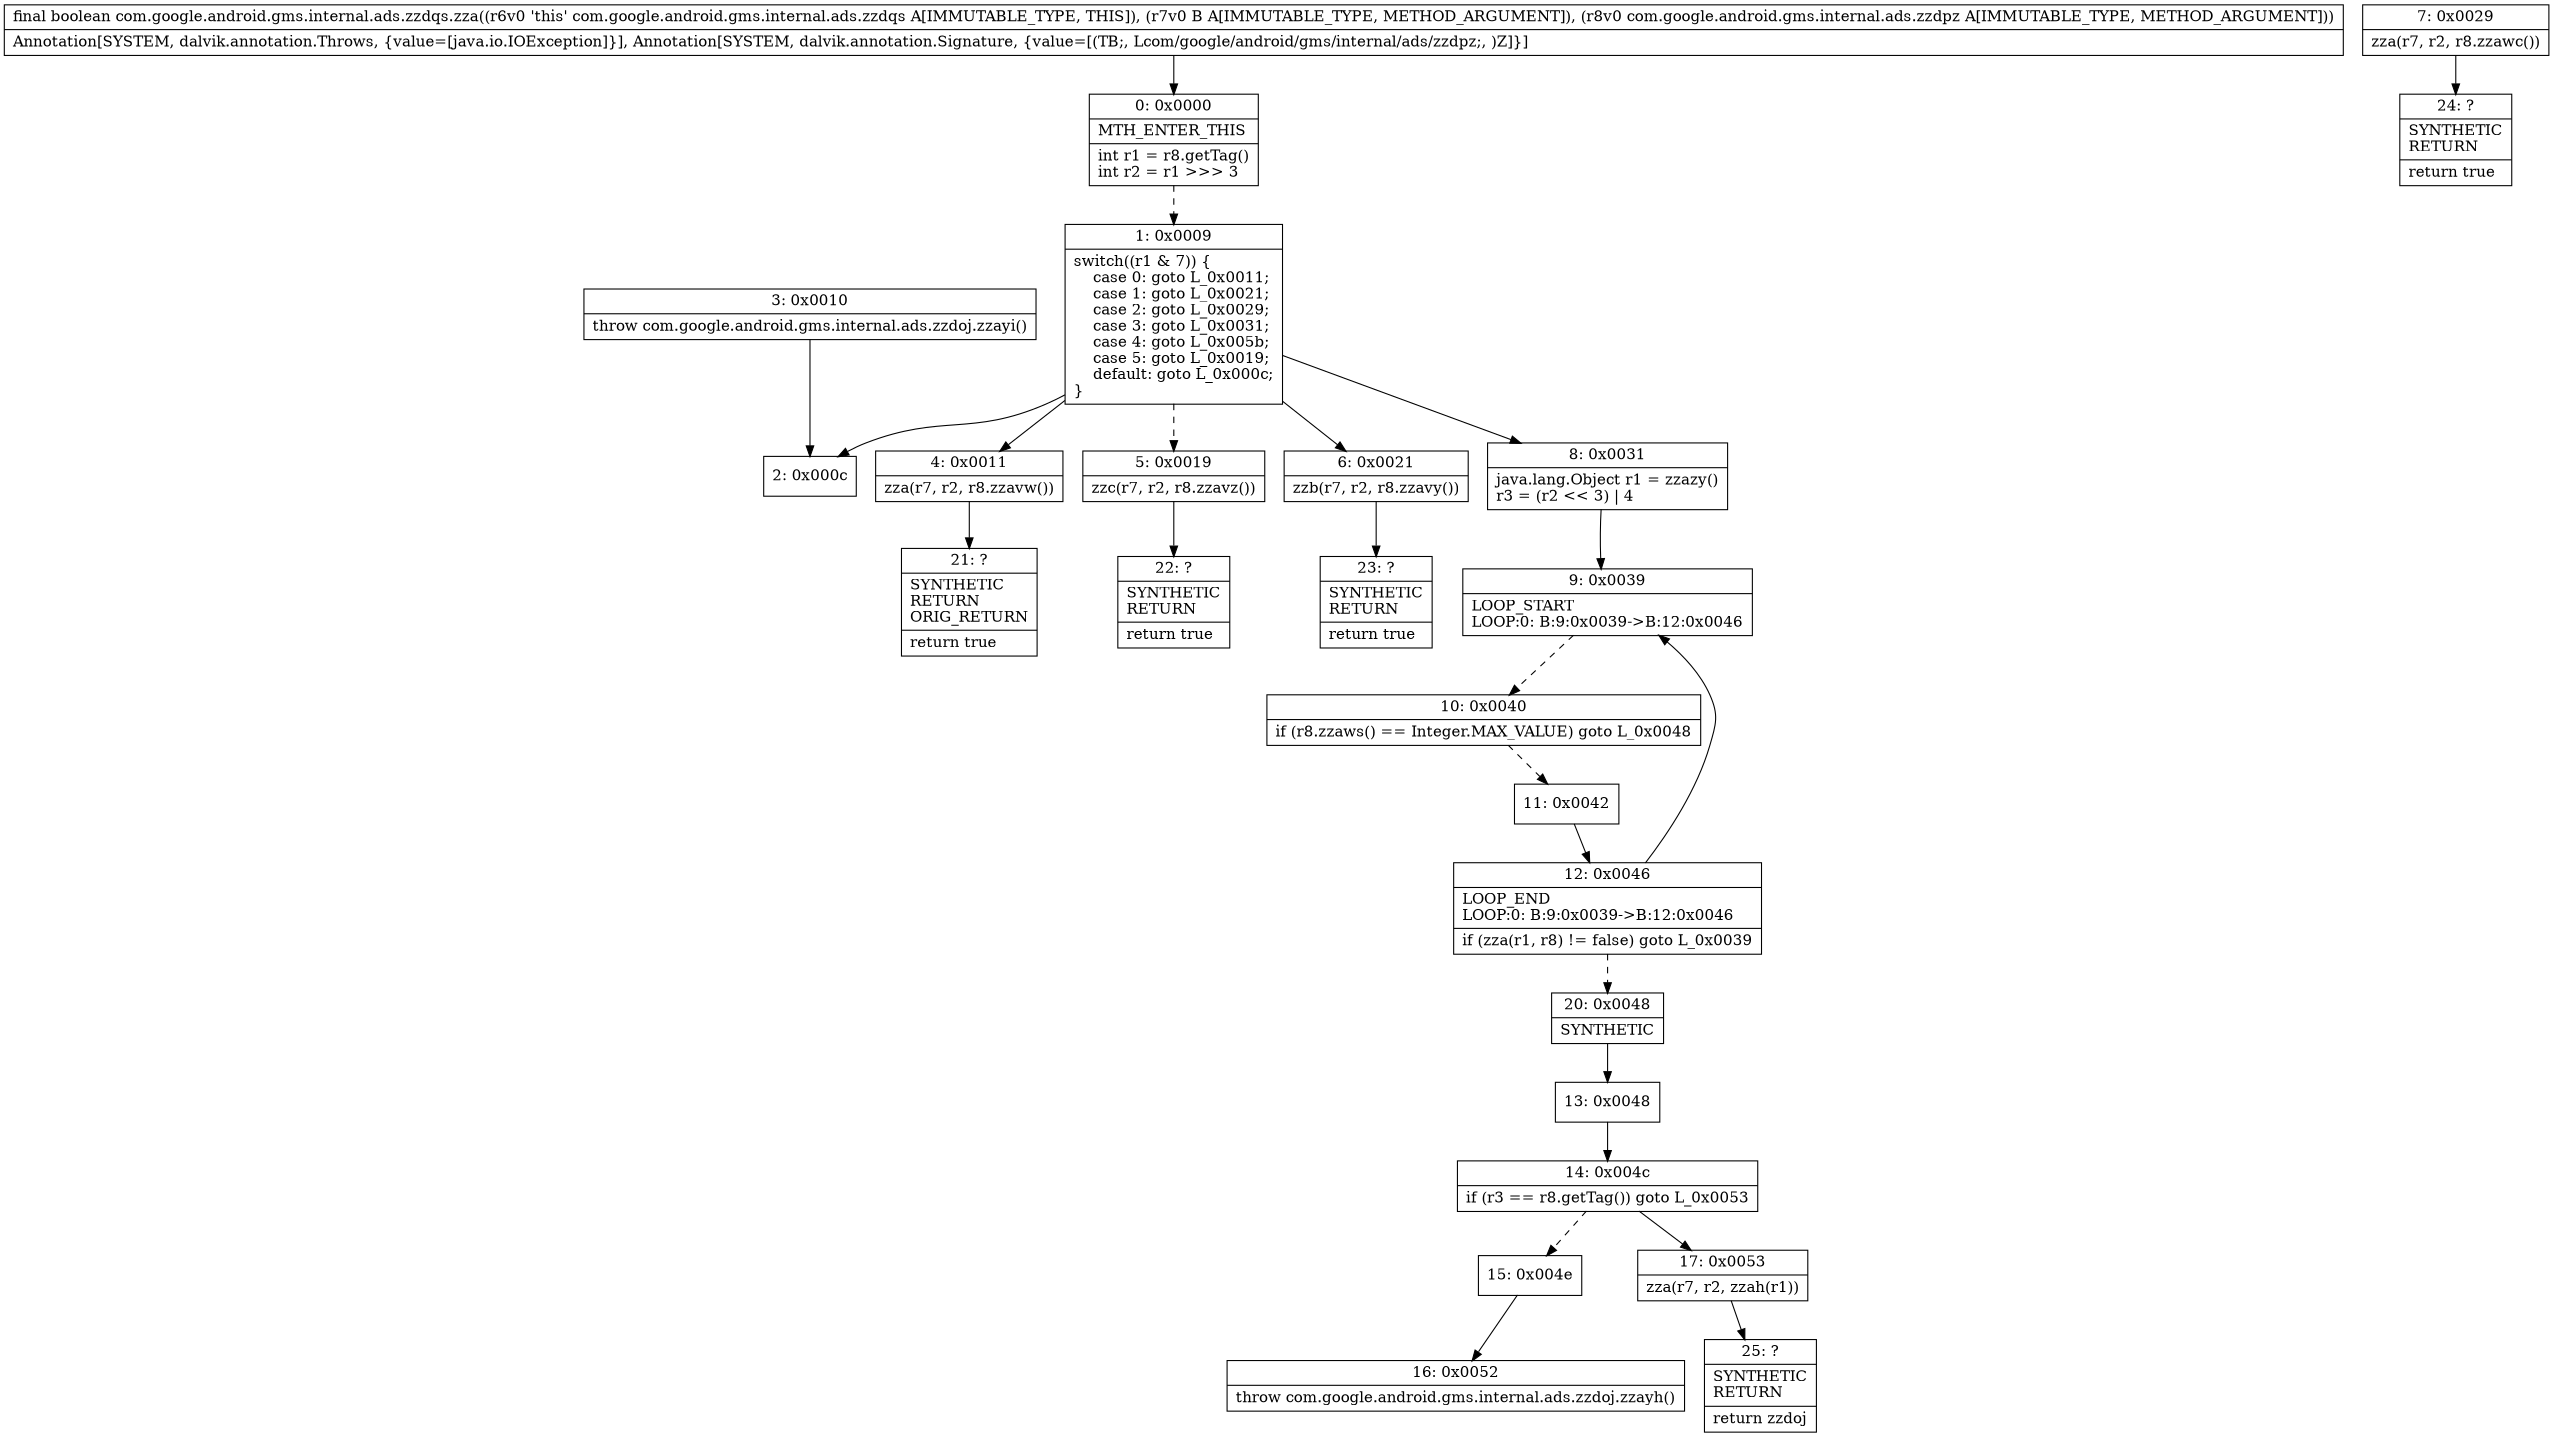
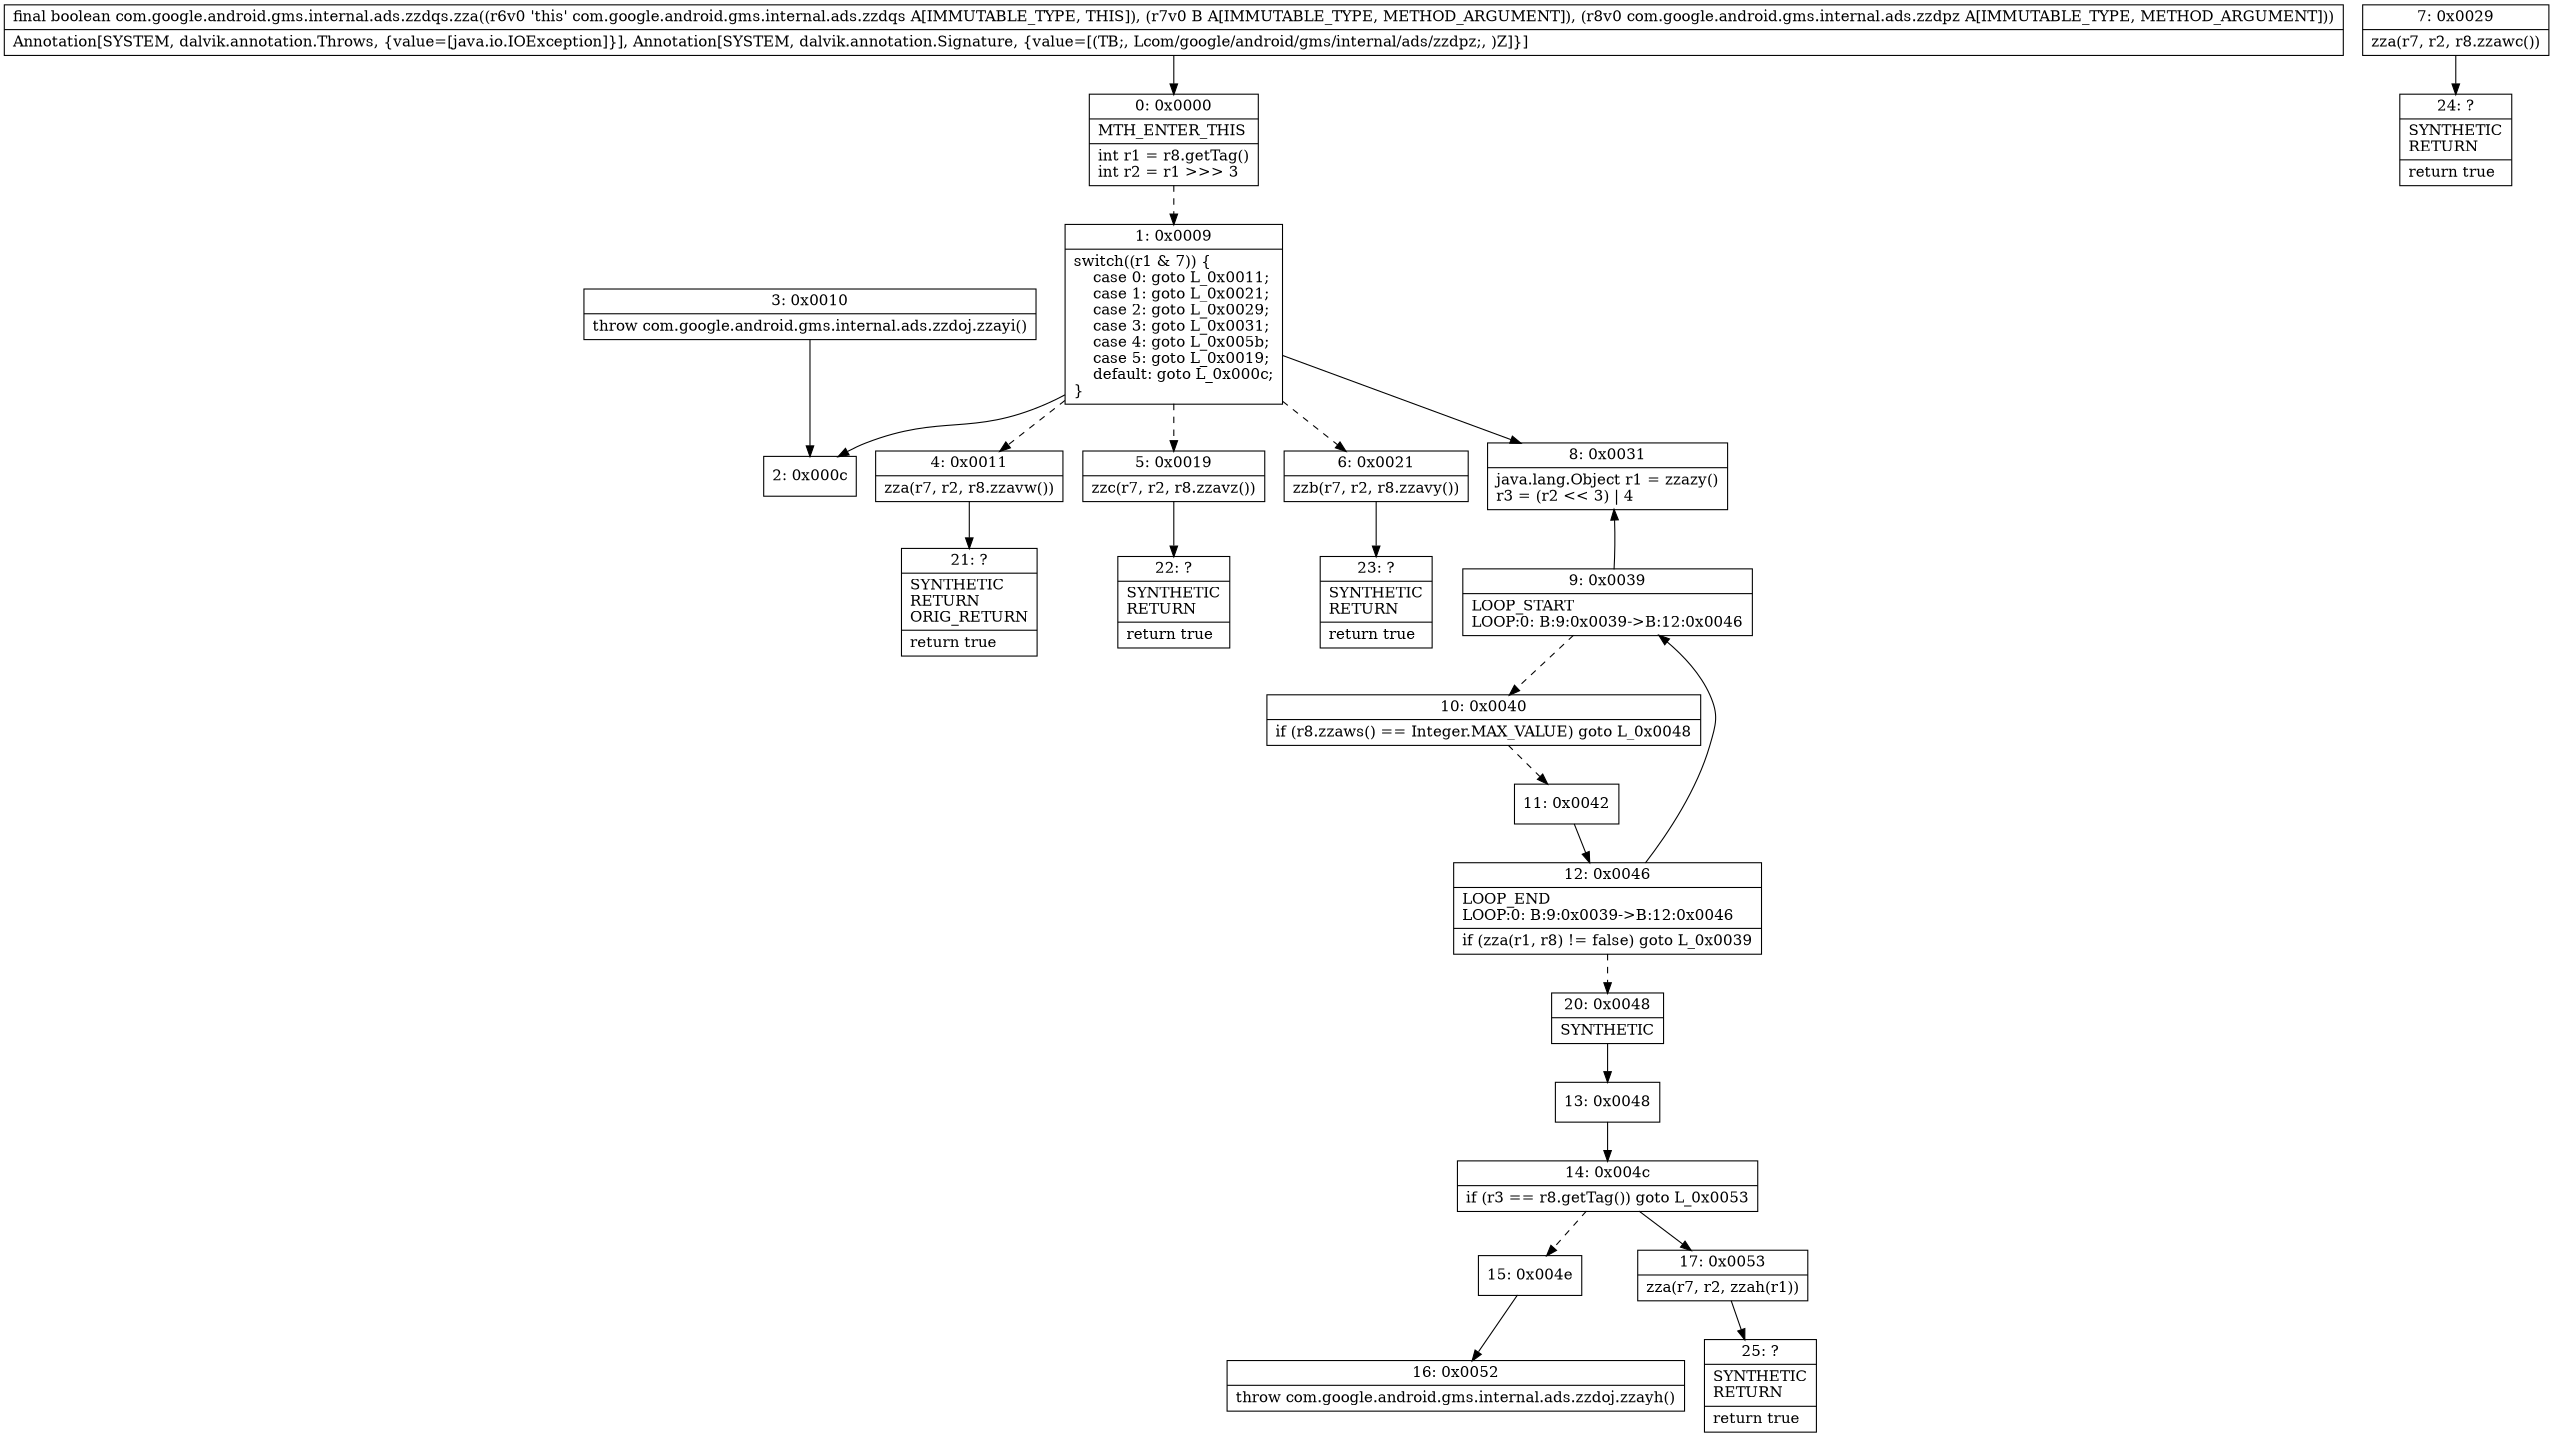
(1037, 423) -> (1037, 423)
(1310, 423) -> (1310, 423)
(1600, 534) -> (1615, 545)
(1760, 1419) -> (1757, 1419)
